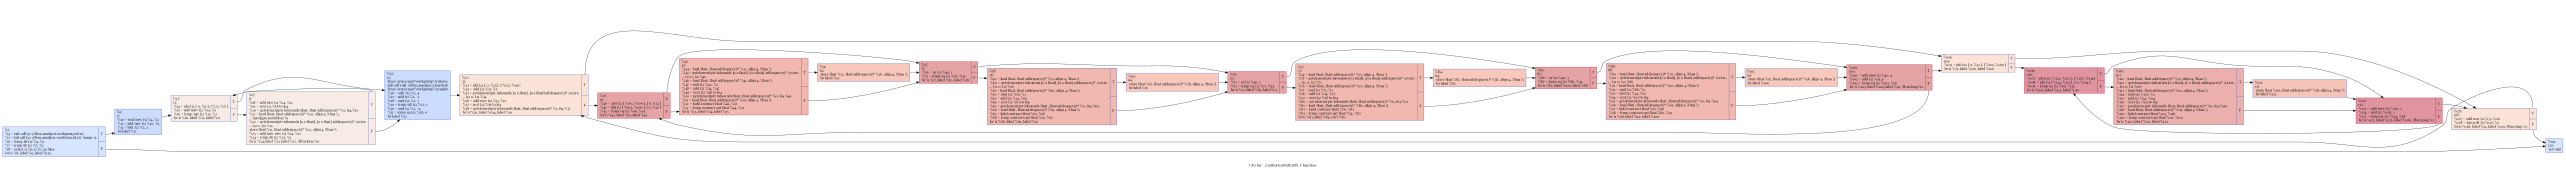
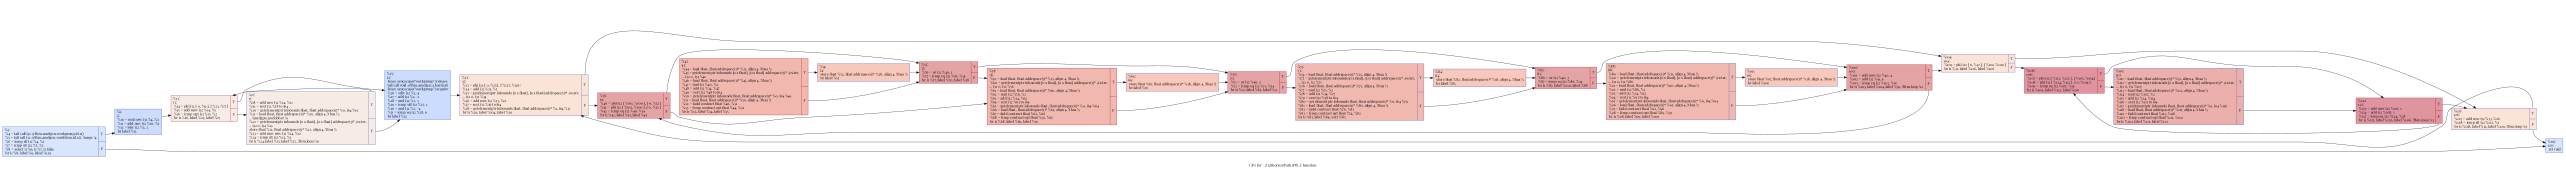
(2300, 89) -> none
(1052, 97) -> (1052, 97)
(204, 108) -> (204, 108)
(673, 112) -> (826, 116)
(30, 149) -> (29, 149)
